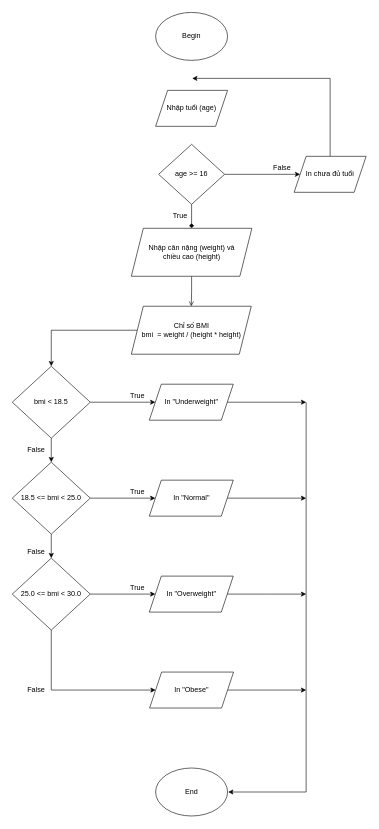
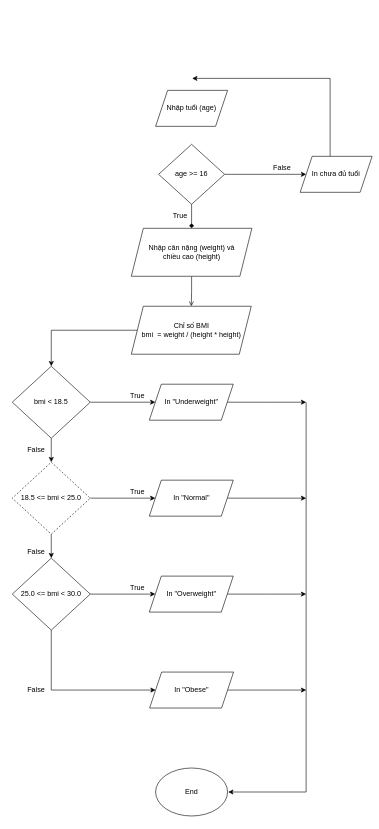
(192, 36) -> none
(330, 174) -> (336, 174)
(51, 498) -> (51, 498)
